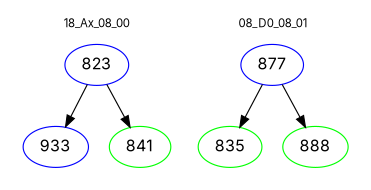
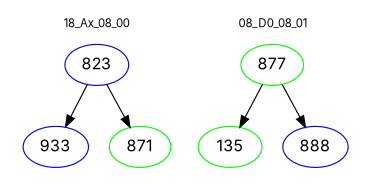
(272, 65) -> (272, 65)
(140, 147) -> (140, 147)
(230, 147) -> (230, 147)
(315, 147) -> (315, 147)
